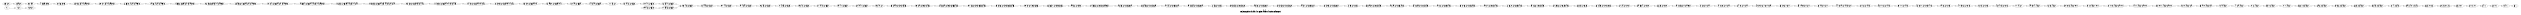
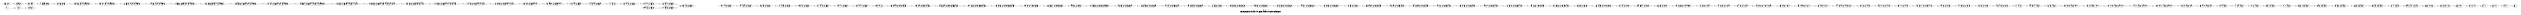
(707, 6) -> none
